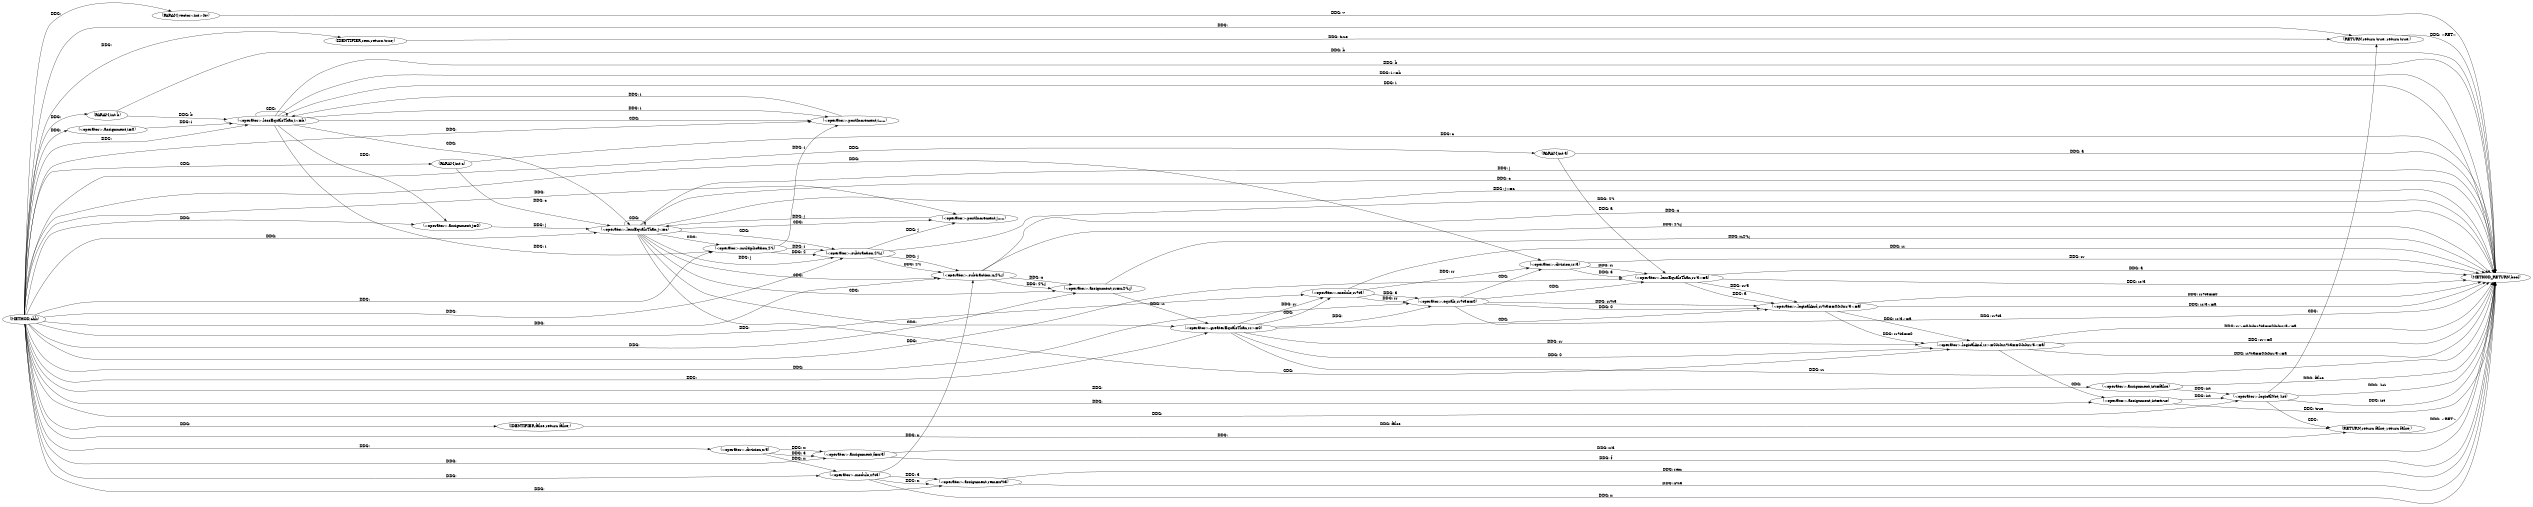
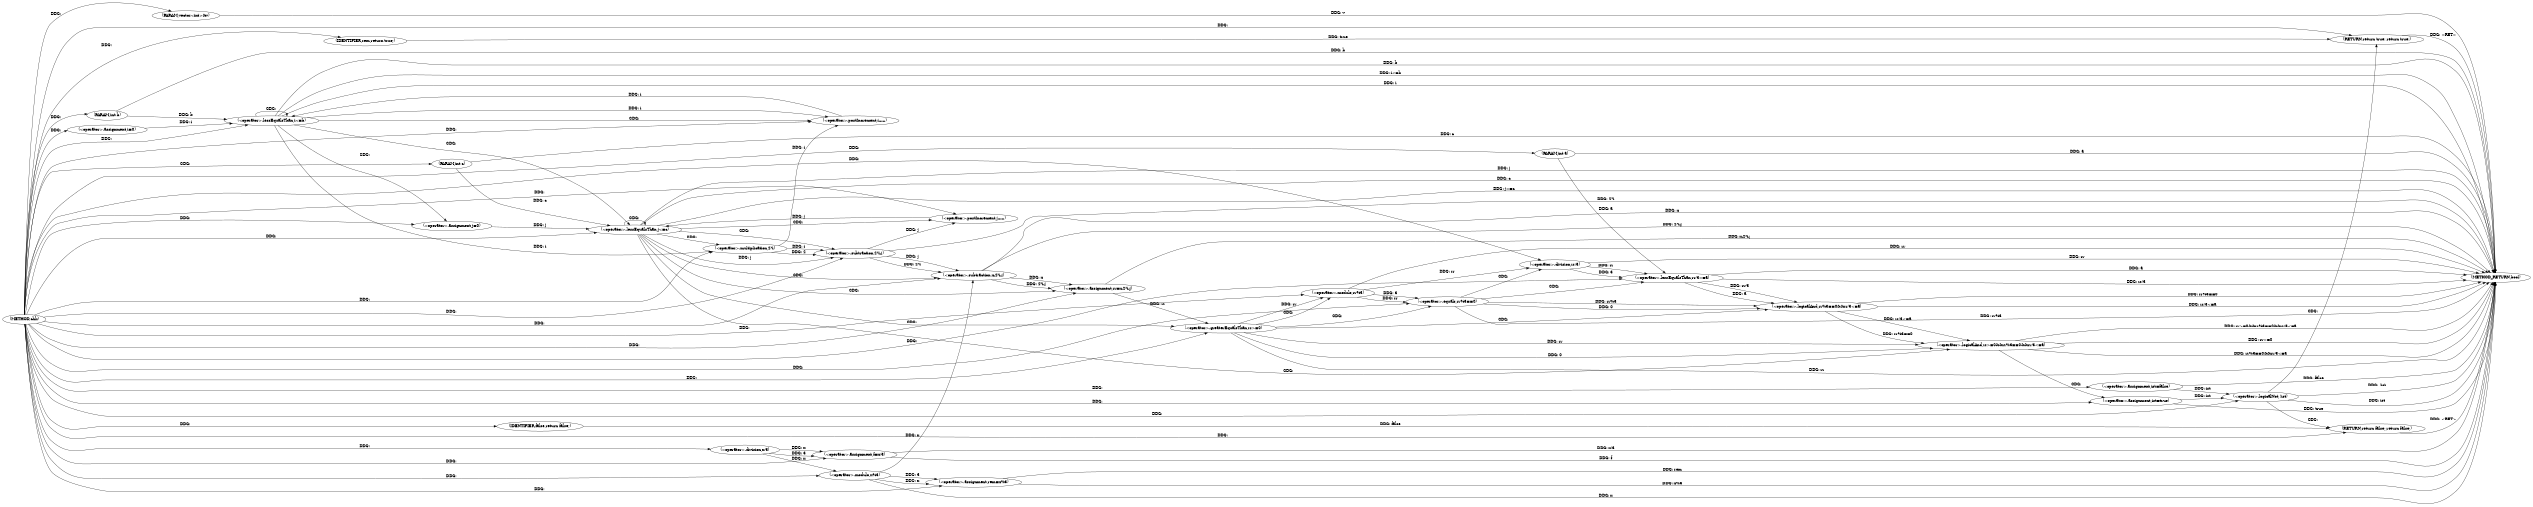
(1338, 316) -> (1338, 316)
